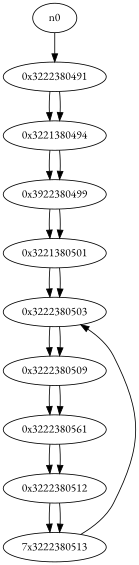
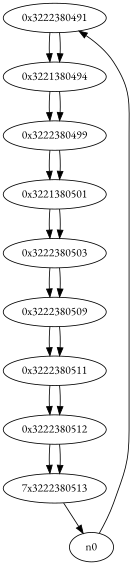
(55, 194) -> (55, 136)
(55, 430) -> (55, 371)
(135, 434) -> (71, 515)
